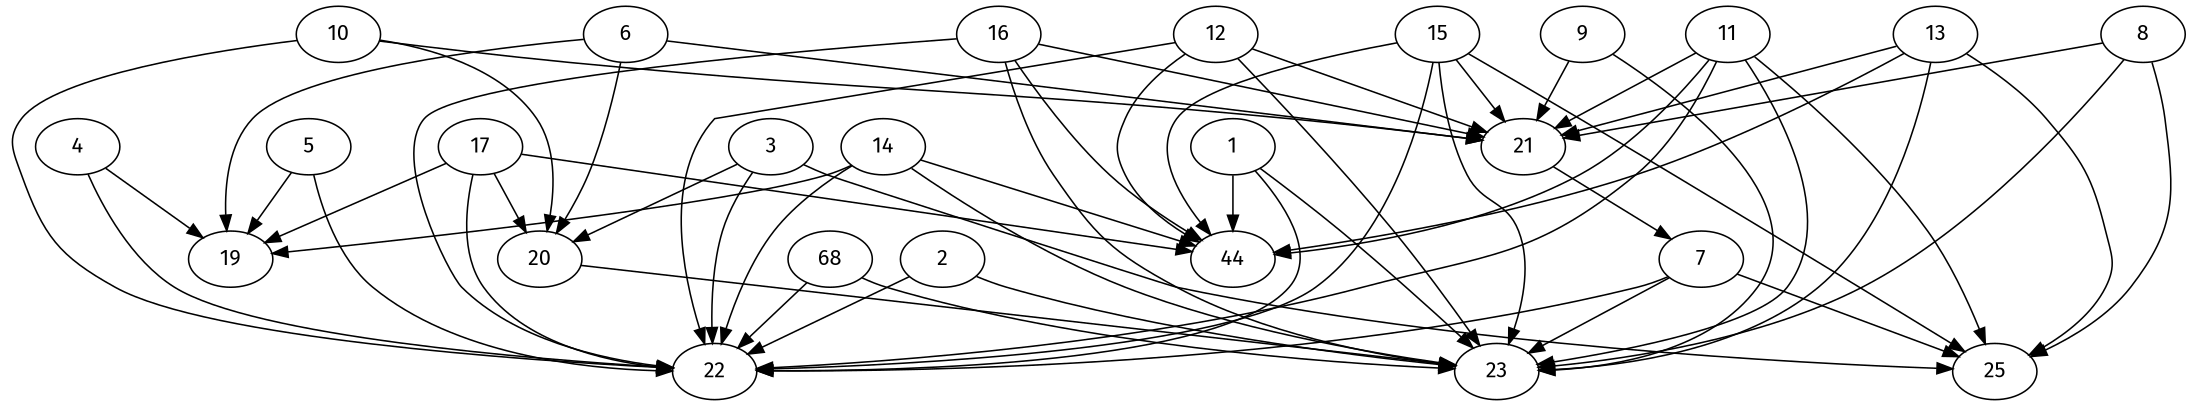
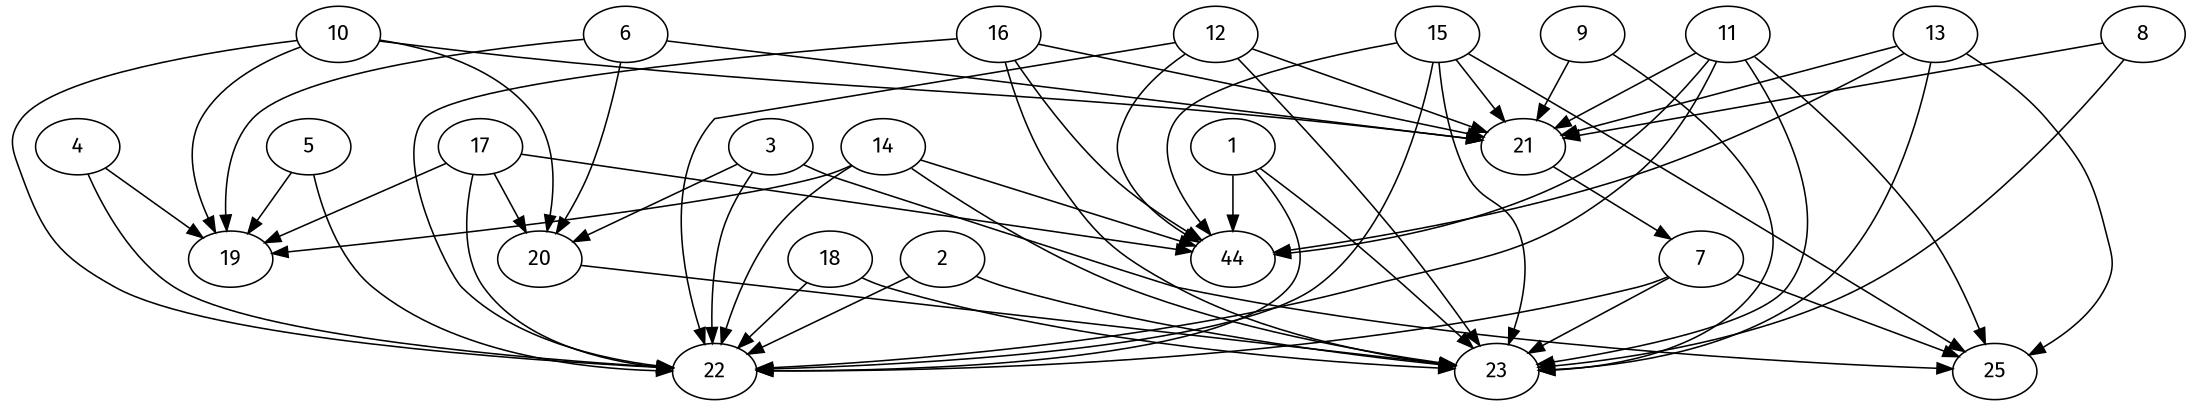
none -> (207, 110)
(2163, 231) -> none
(830, 259) -> (830, 259)
